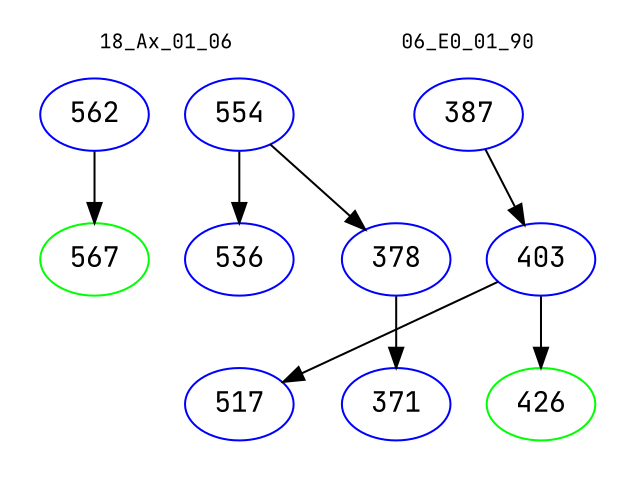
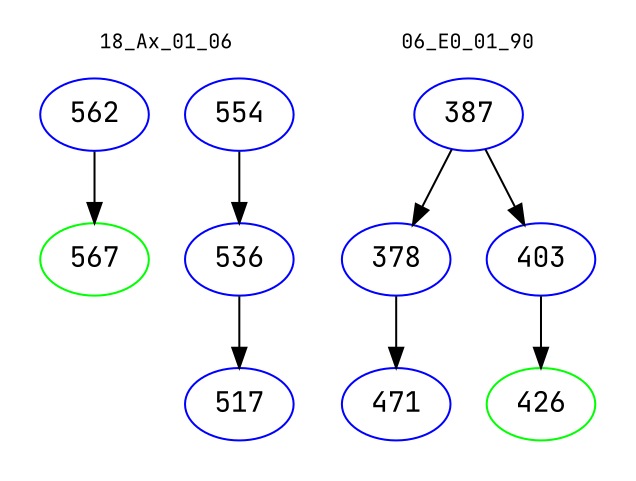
(296, 168) -> (437, 178)
(410, 323) -> (239, 322)
(396, 404) -> (396, 404)
